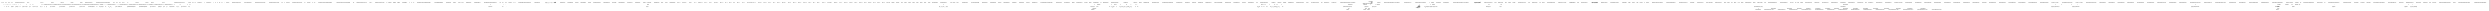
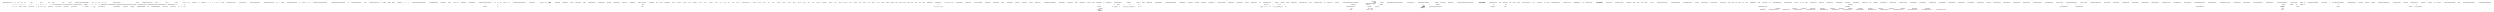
none -> (968, 3)
(1097, 5) -> (1099, 10)
(35, 7) -> none
